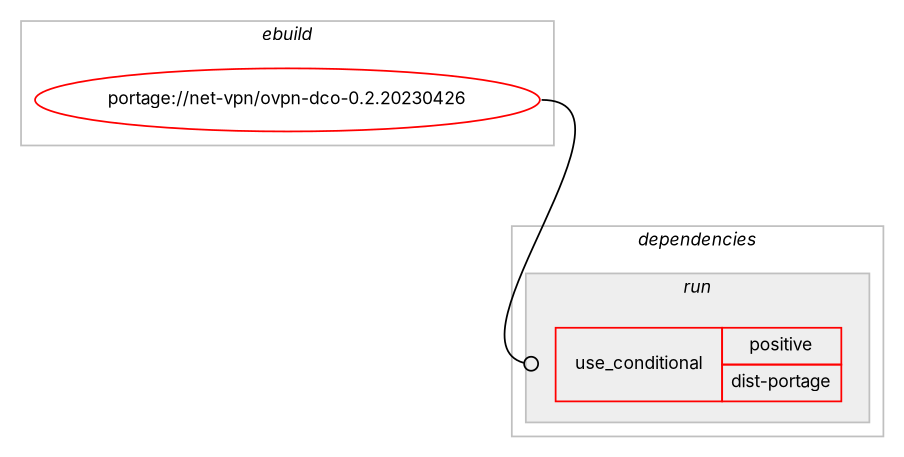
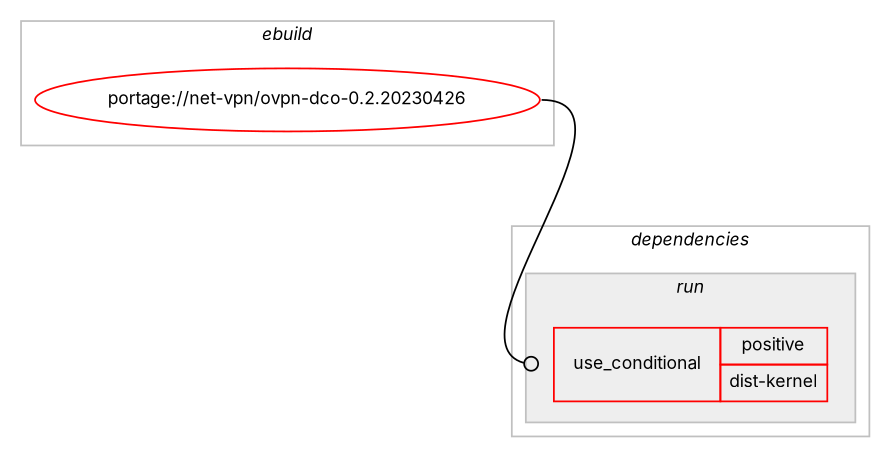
(782, 382) -> (774, 382)
